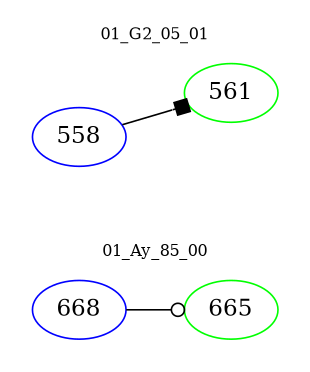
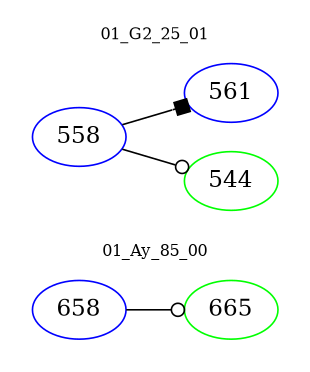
(155, 35) -> (155, 35)
(231, 93) -> (231, 93)
none -> (231, 181)
(79, 310) -> (79, 310)
